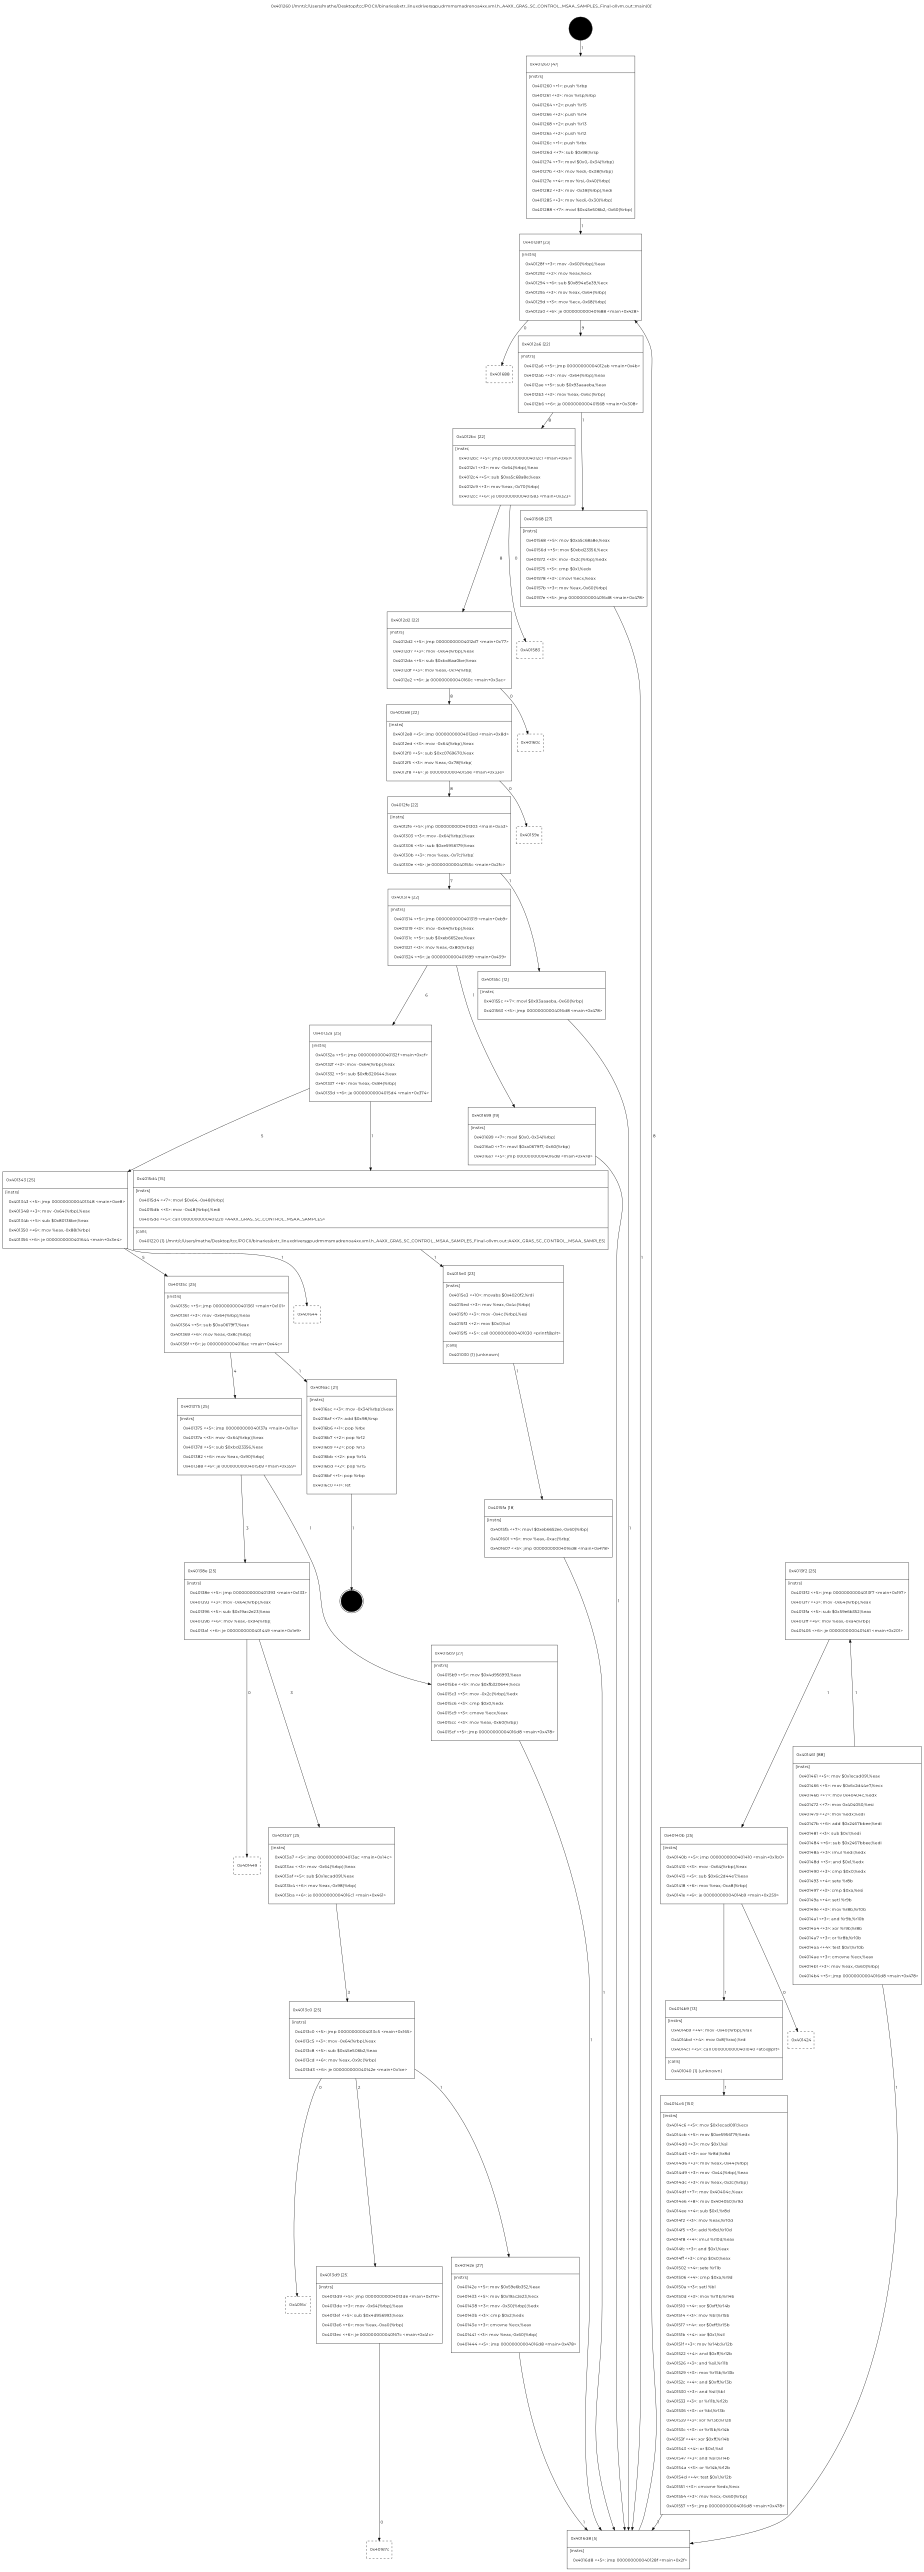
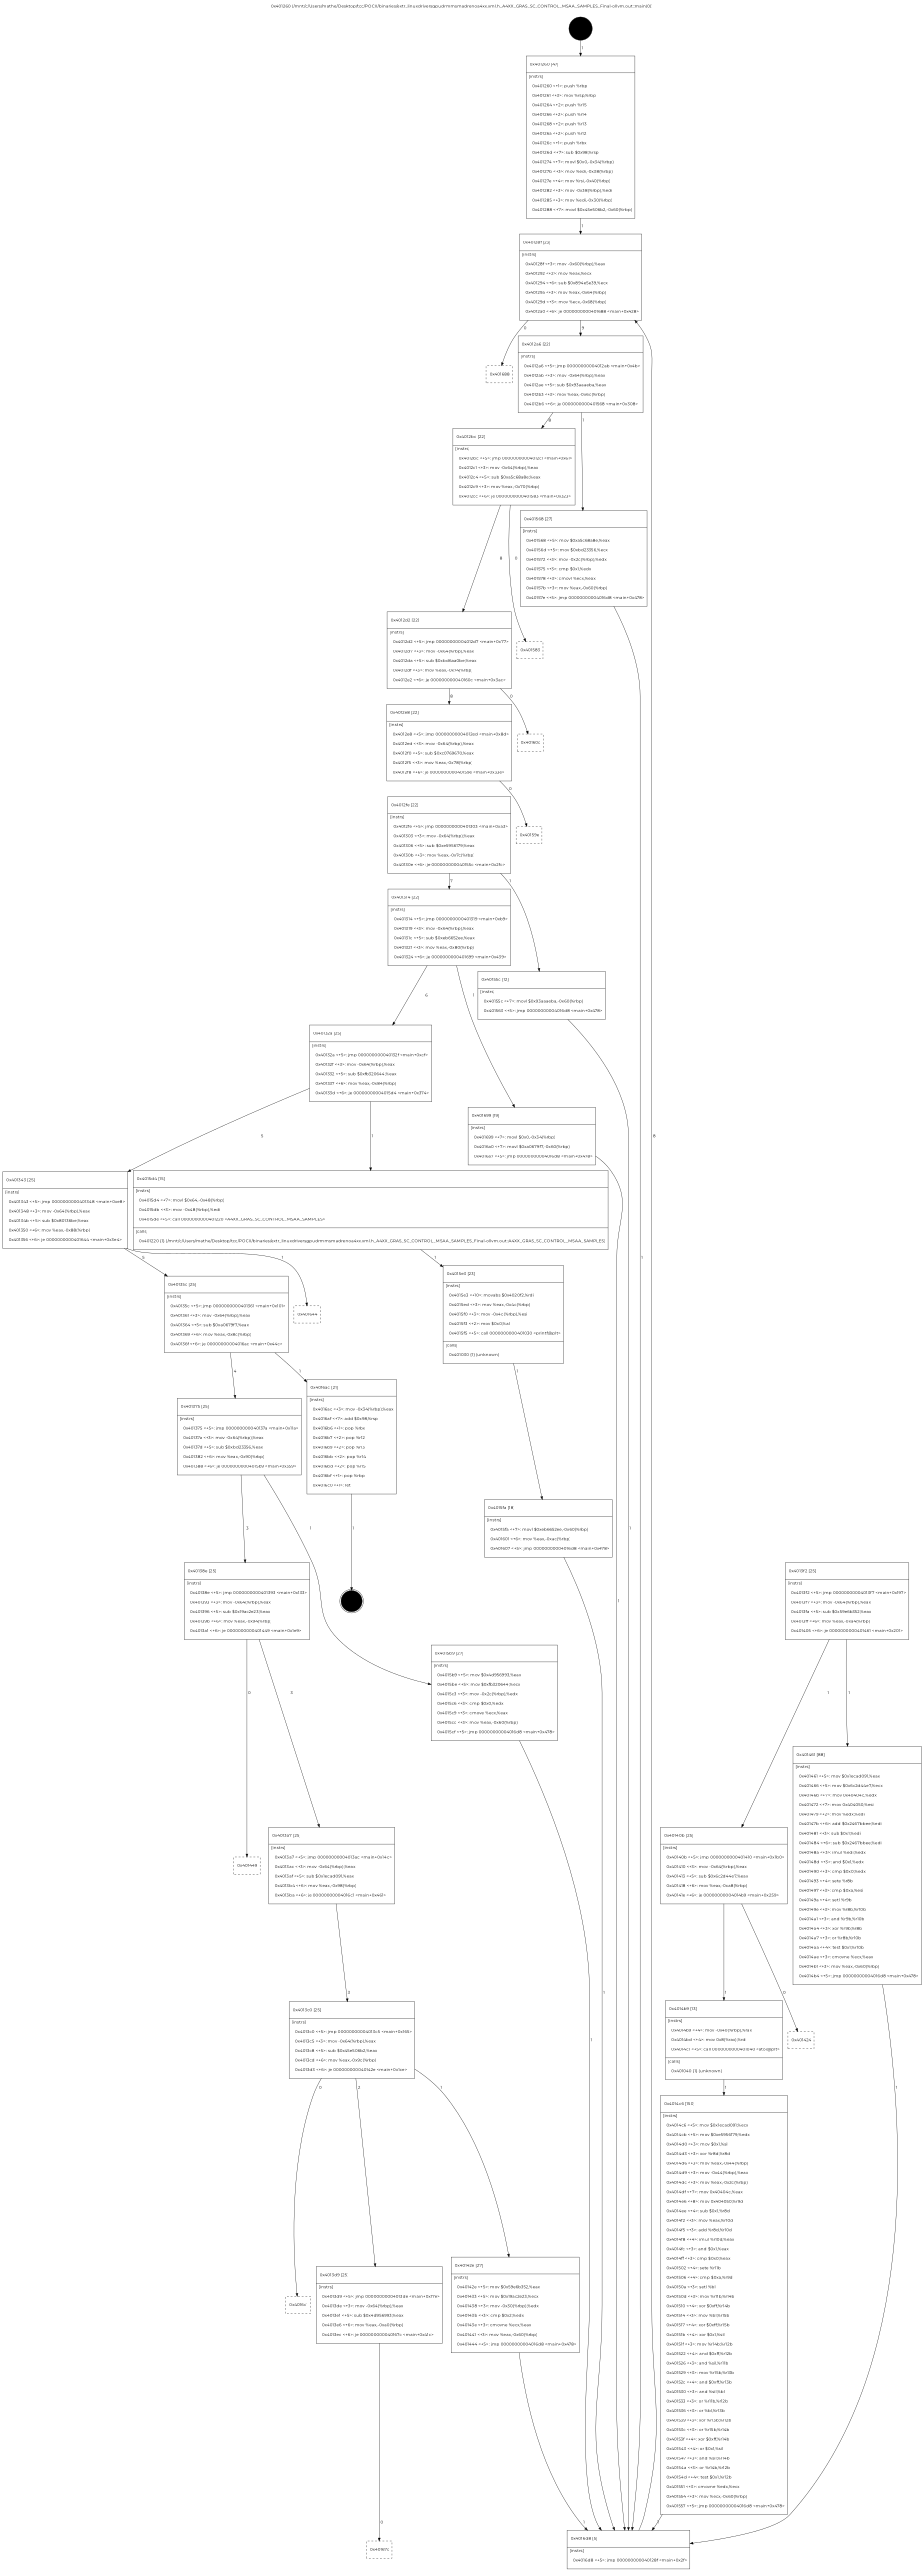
(449, 787) -> none
(853, 1694) -> (846, 1691)
